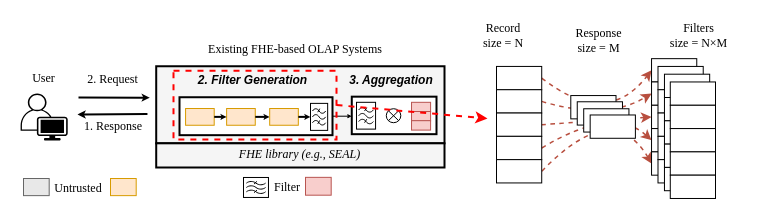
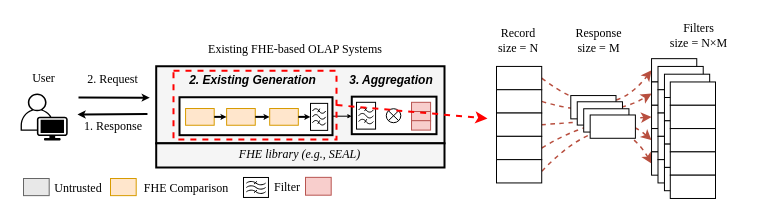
(503, 36) -> (518, 41)
(253, 81) -> (253, 81)
none -> (186, 187)
